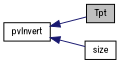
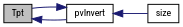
none -> (54, 20)
